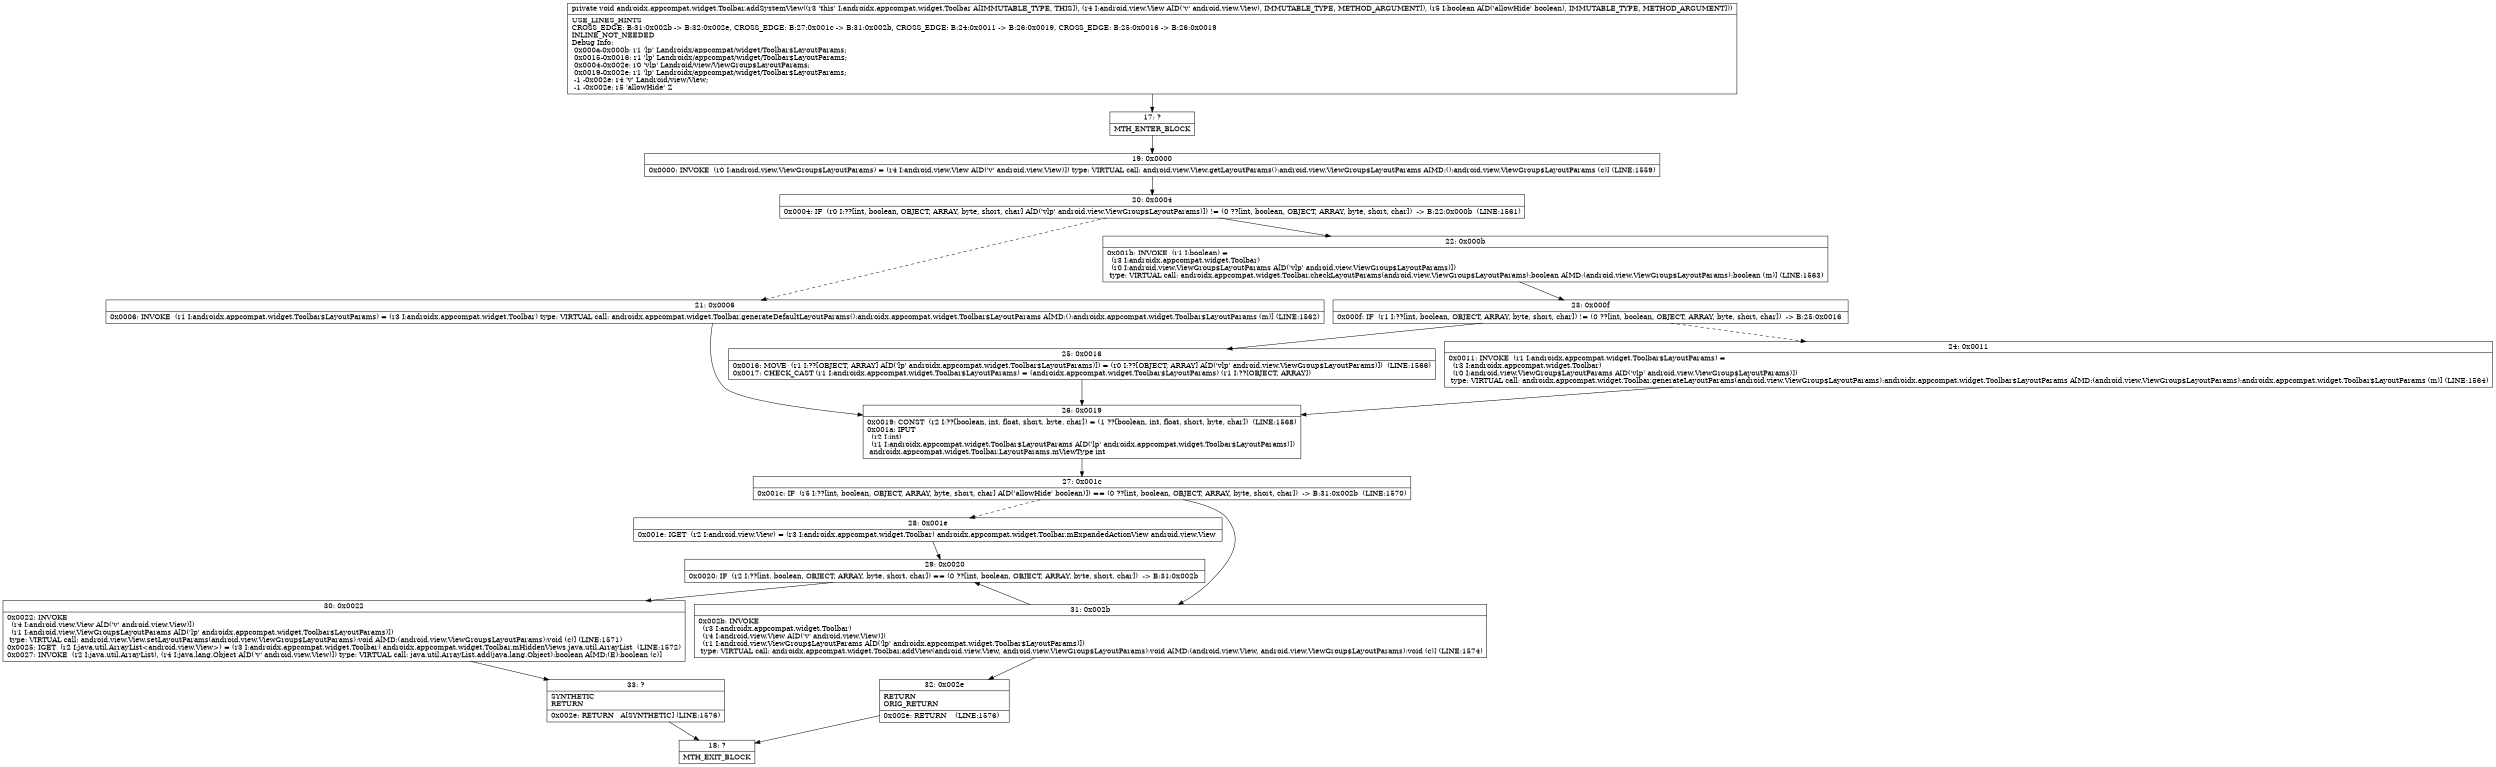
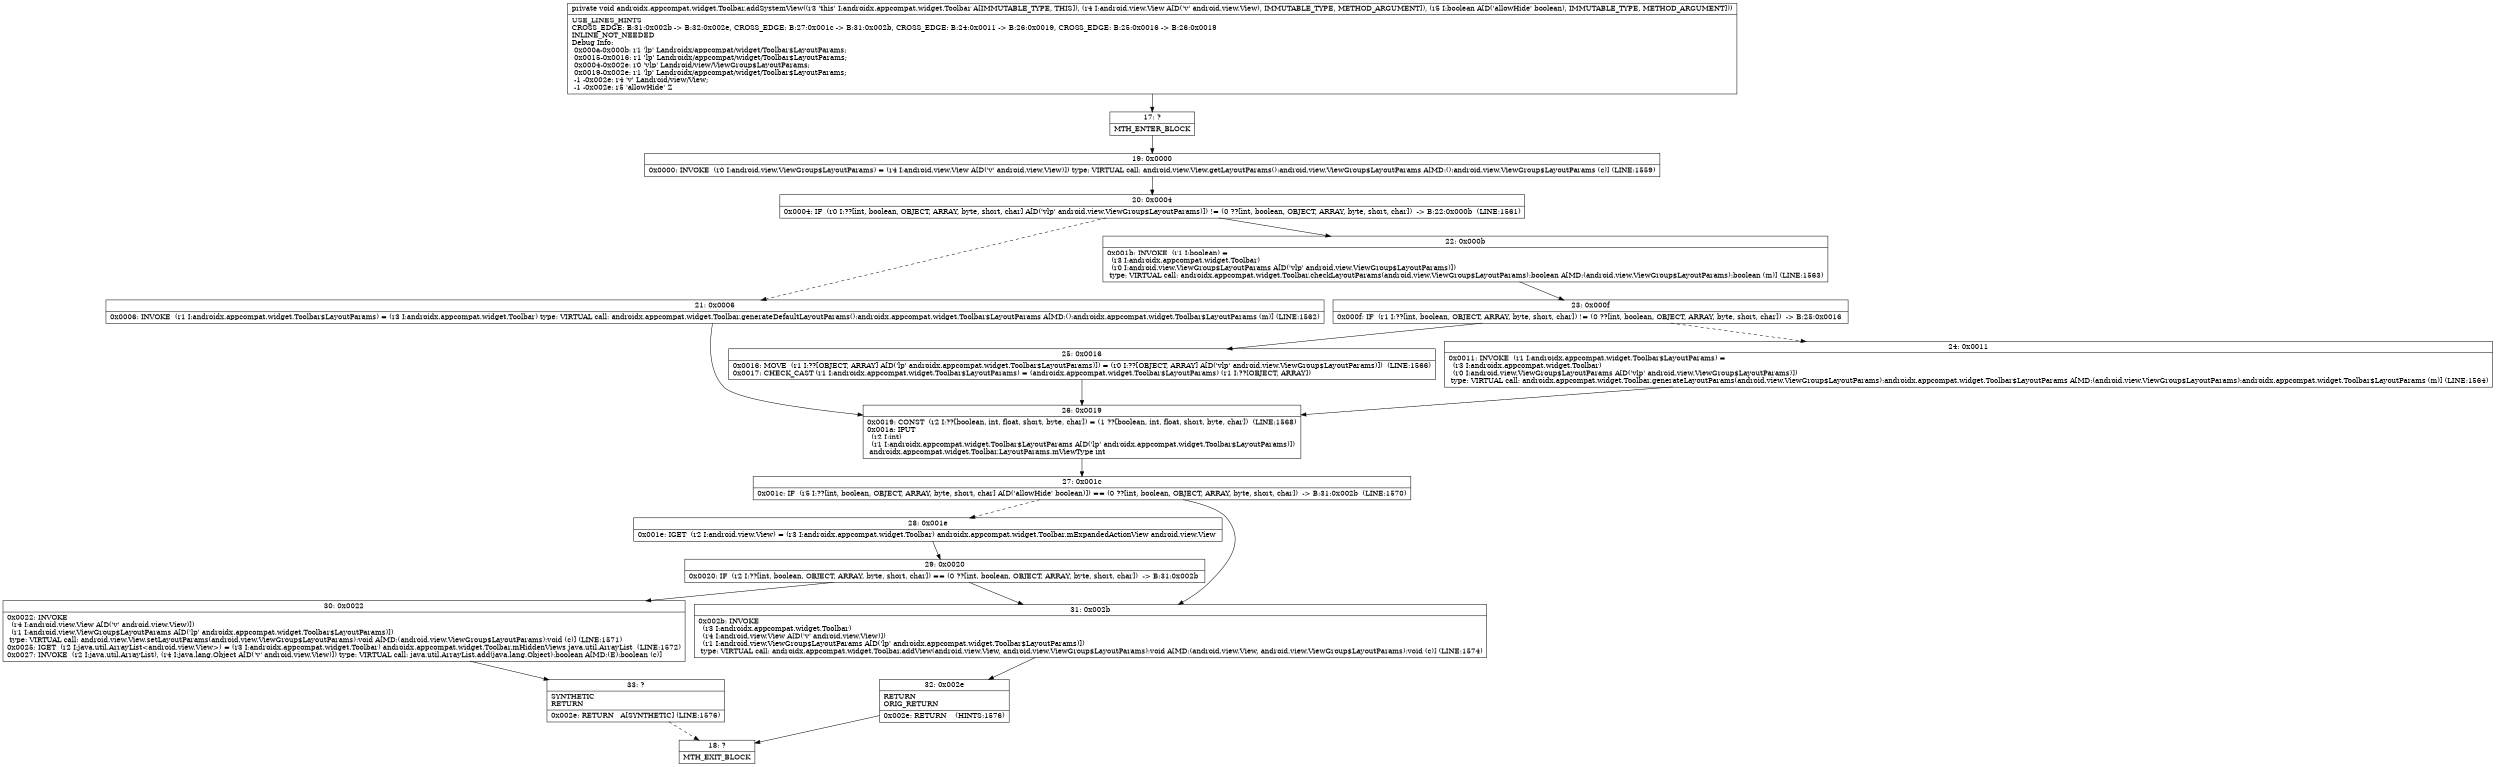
(1005, 594) -> (994, 593)
(941, 716) -> (944, 716)
(682, 730) -> (682, 730)
